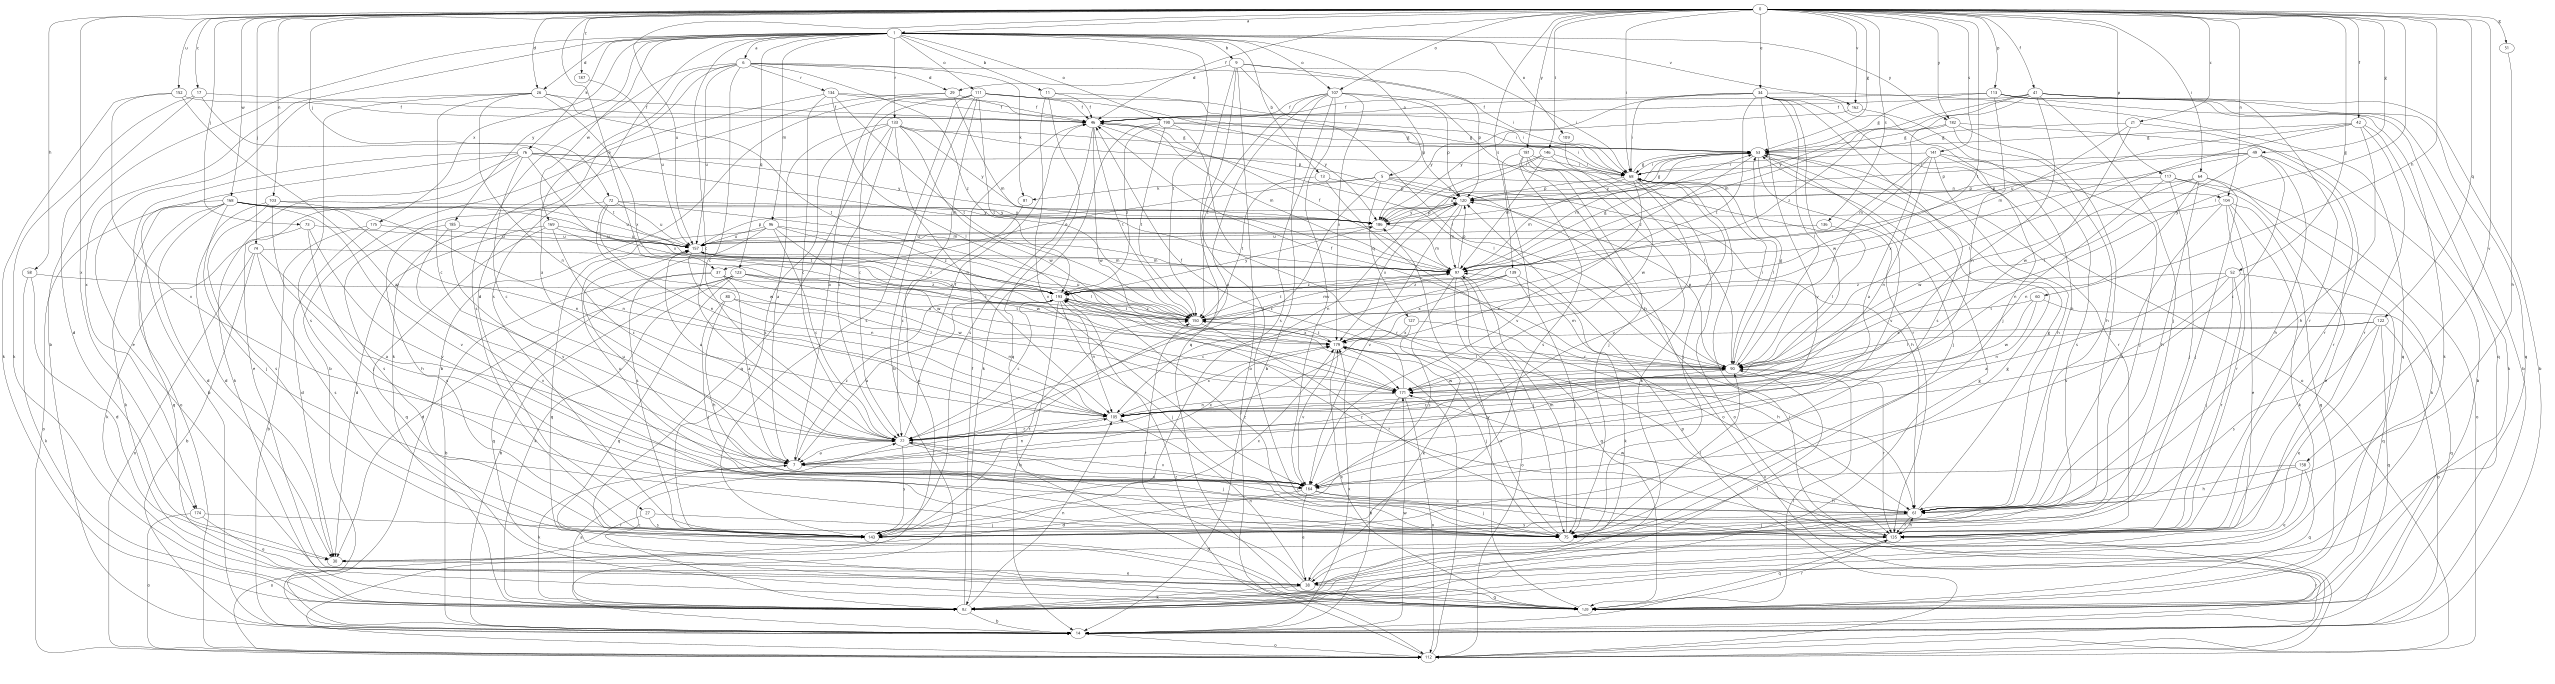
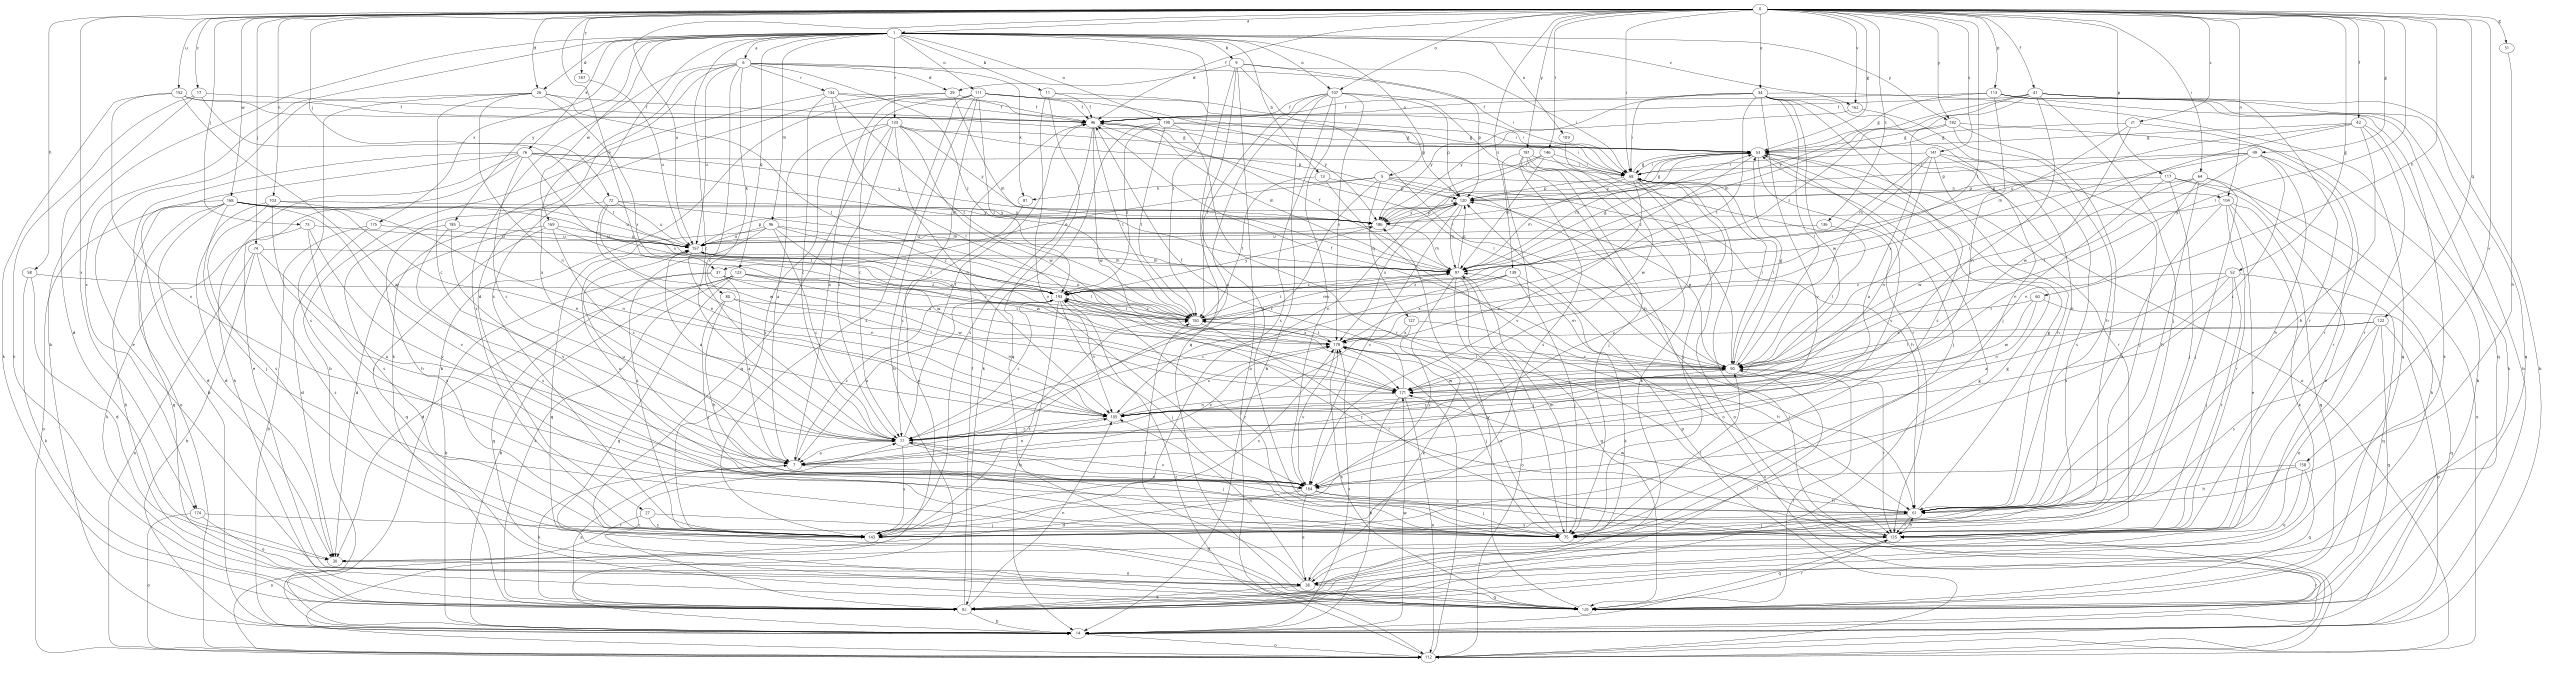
none -> (1005, 123)
none -> (746, 189)
